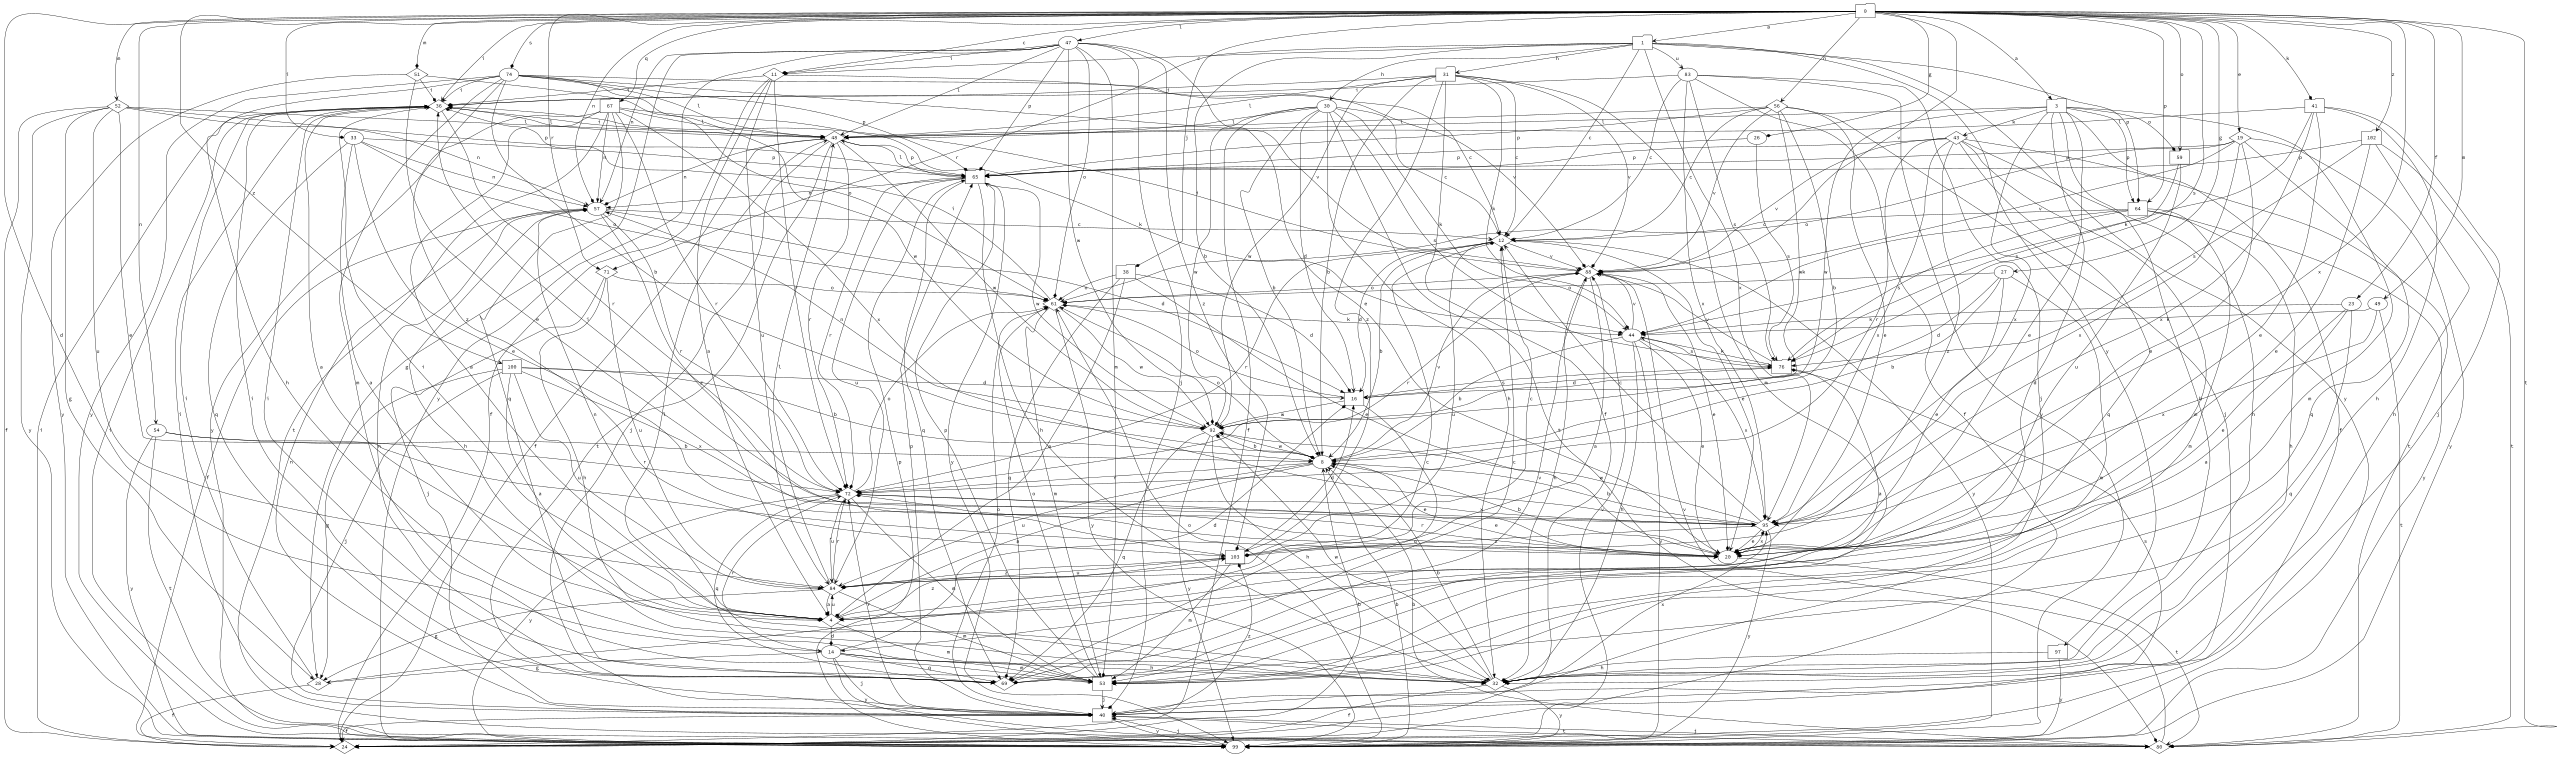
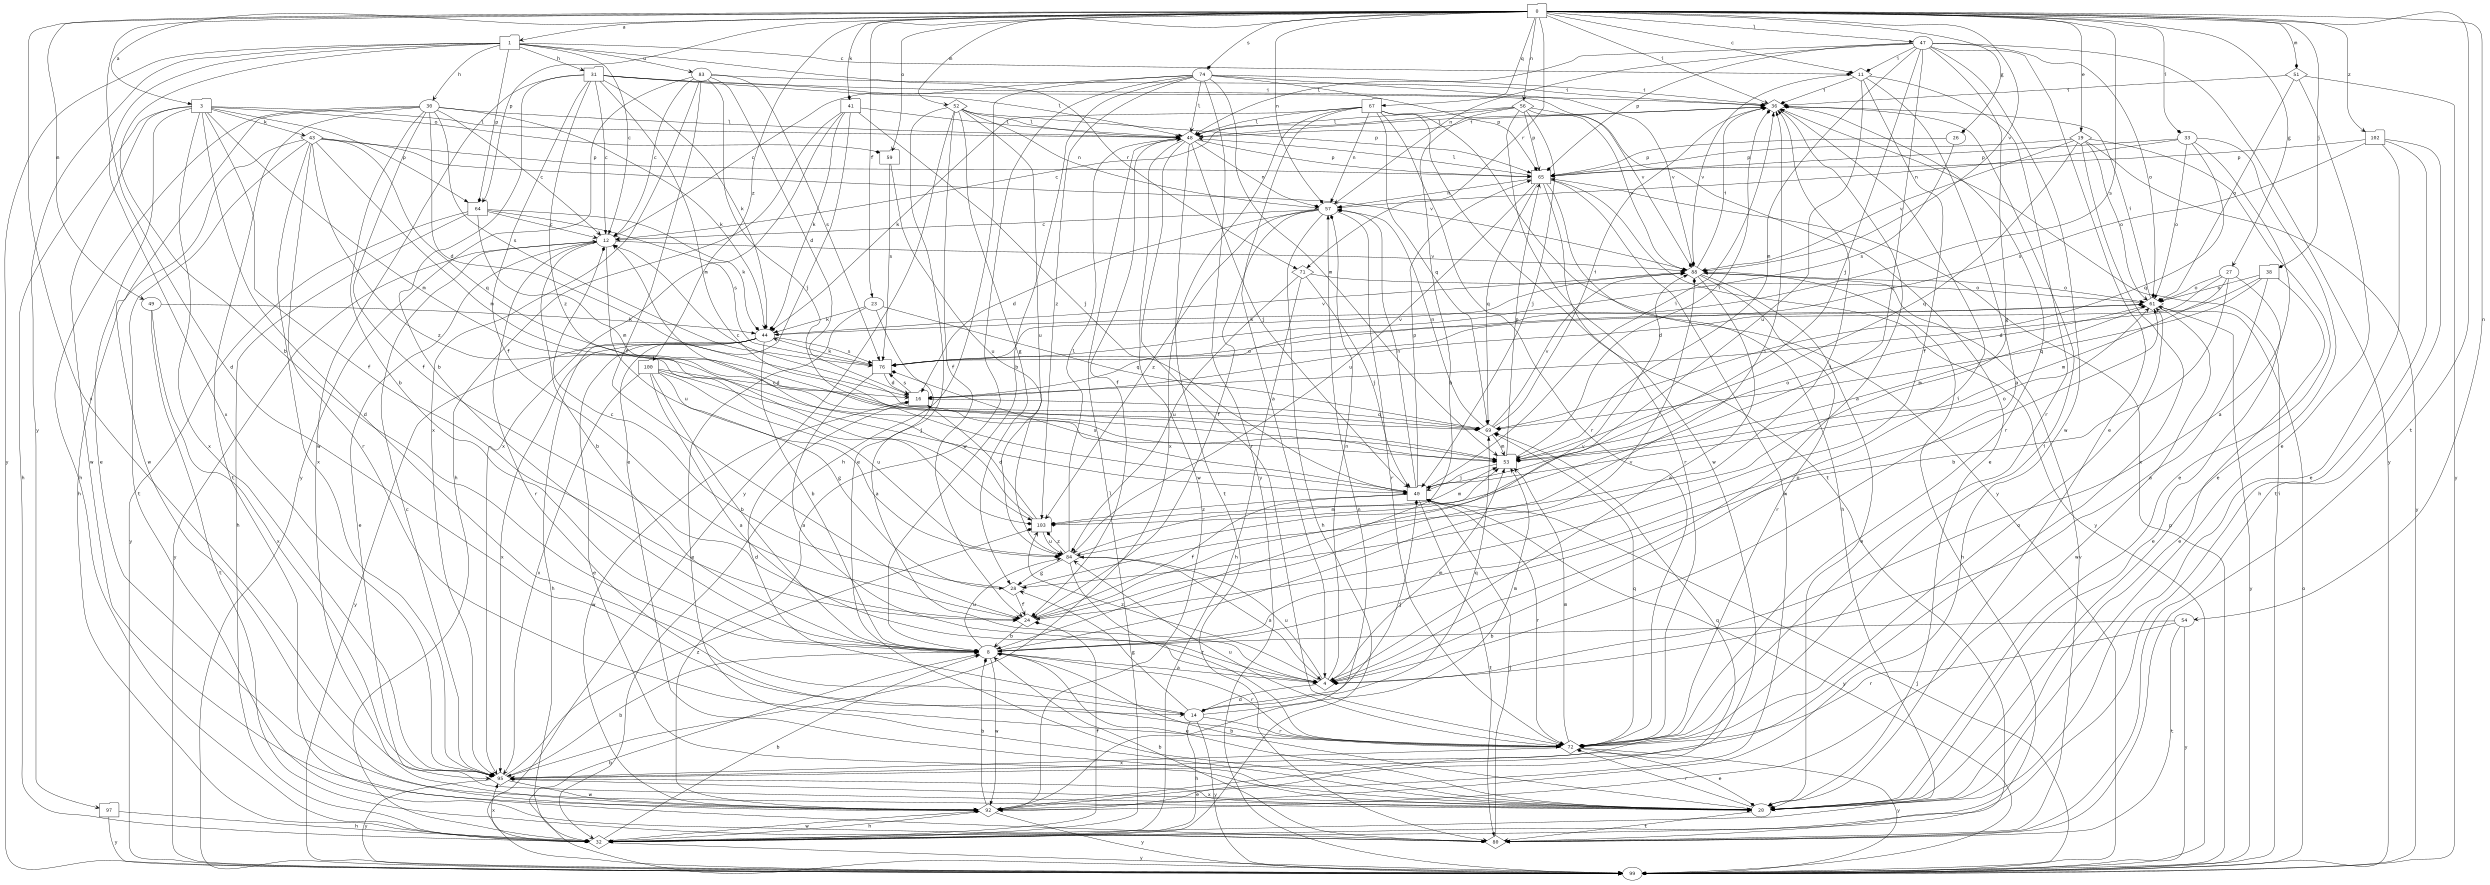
(1705, 214) -> (1624, 177)
(1501, 241) -> (606, 241)
(1383, 270) -> (815, 256)
none -> (1498, 443)
